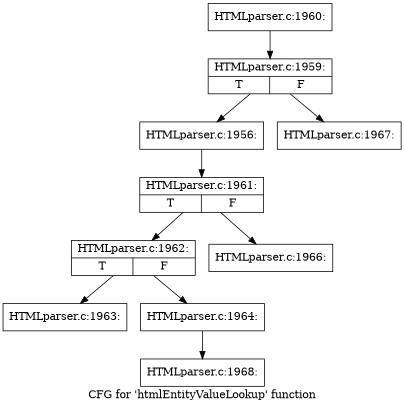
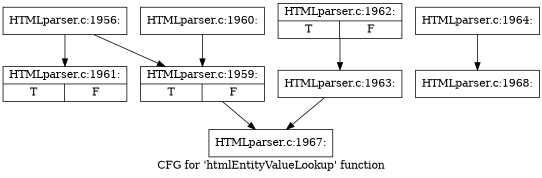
(237, 105) -> (126, 49)
none -> (308, 111)
(170, 224) -> none
(271, 258) -> none
(167, 287) -> none
